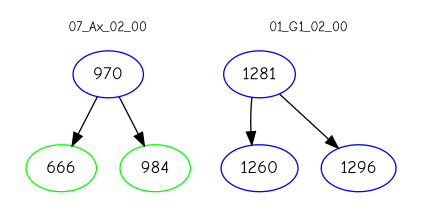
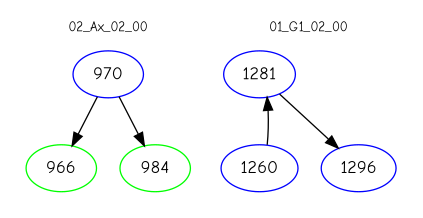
(108, 28) -> (108, 28)
(251, 115) -> (268, 128)
(61, 168) -> (61, 168)
